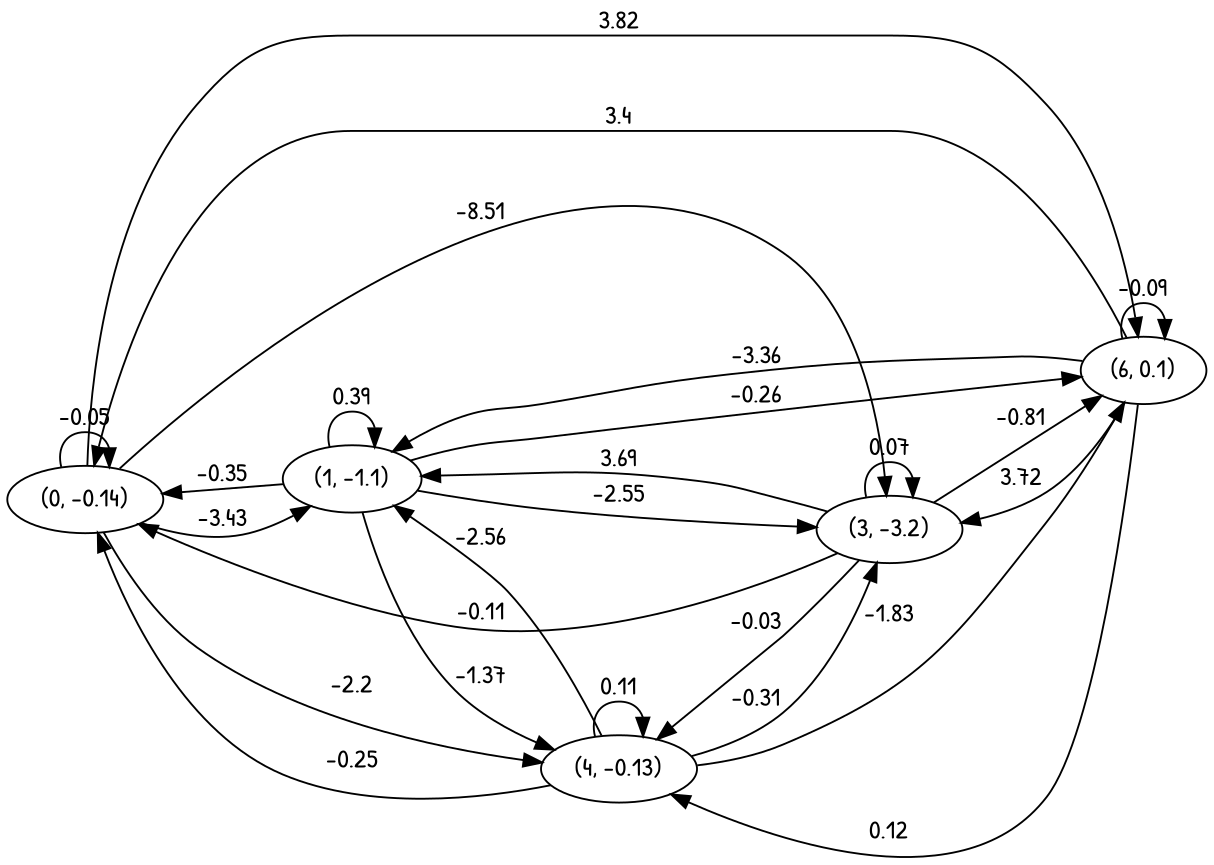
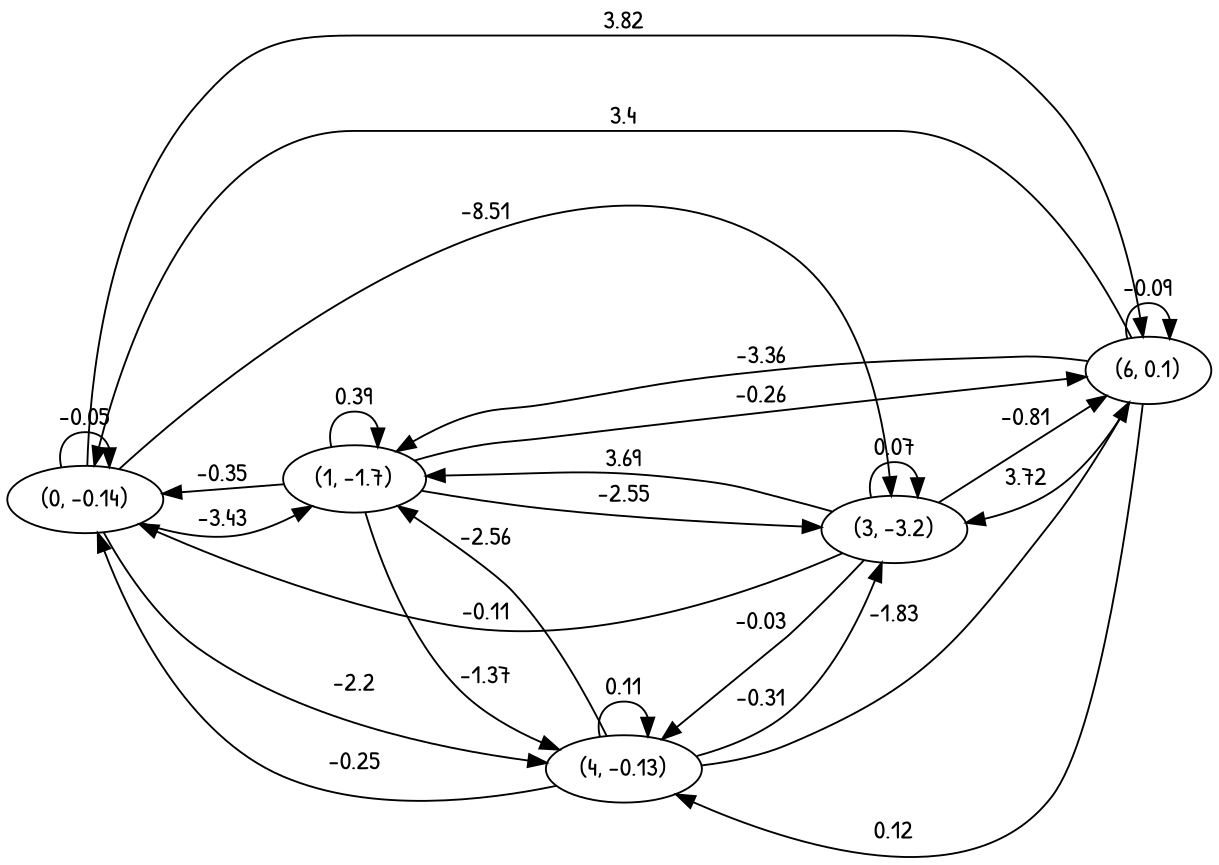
(352, 479) -> (355, 479)
